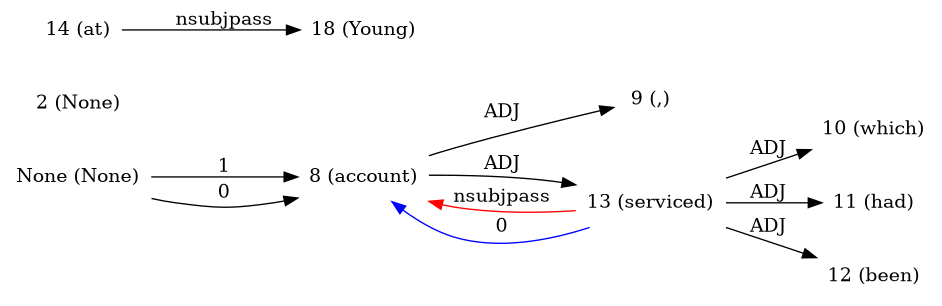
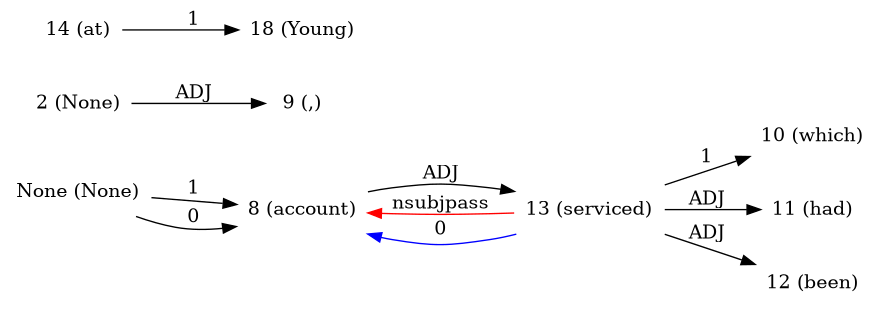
(225, 20) -> (194, 20)
(514, 132) -> (191, 103)
(768, 149) -> (707, 157)
